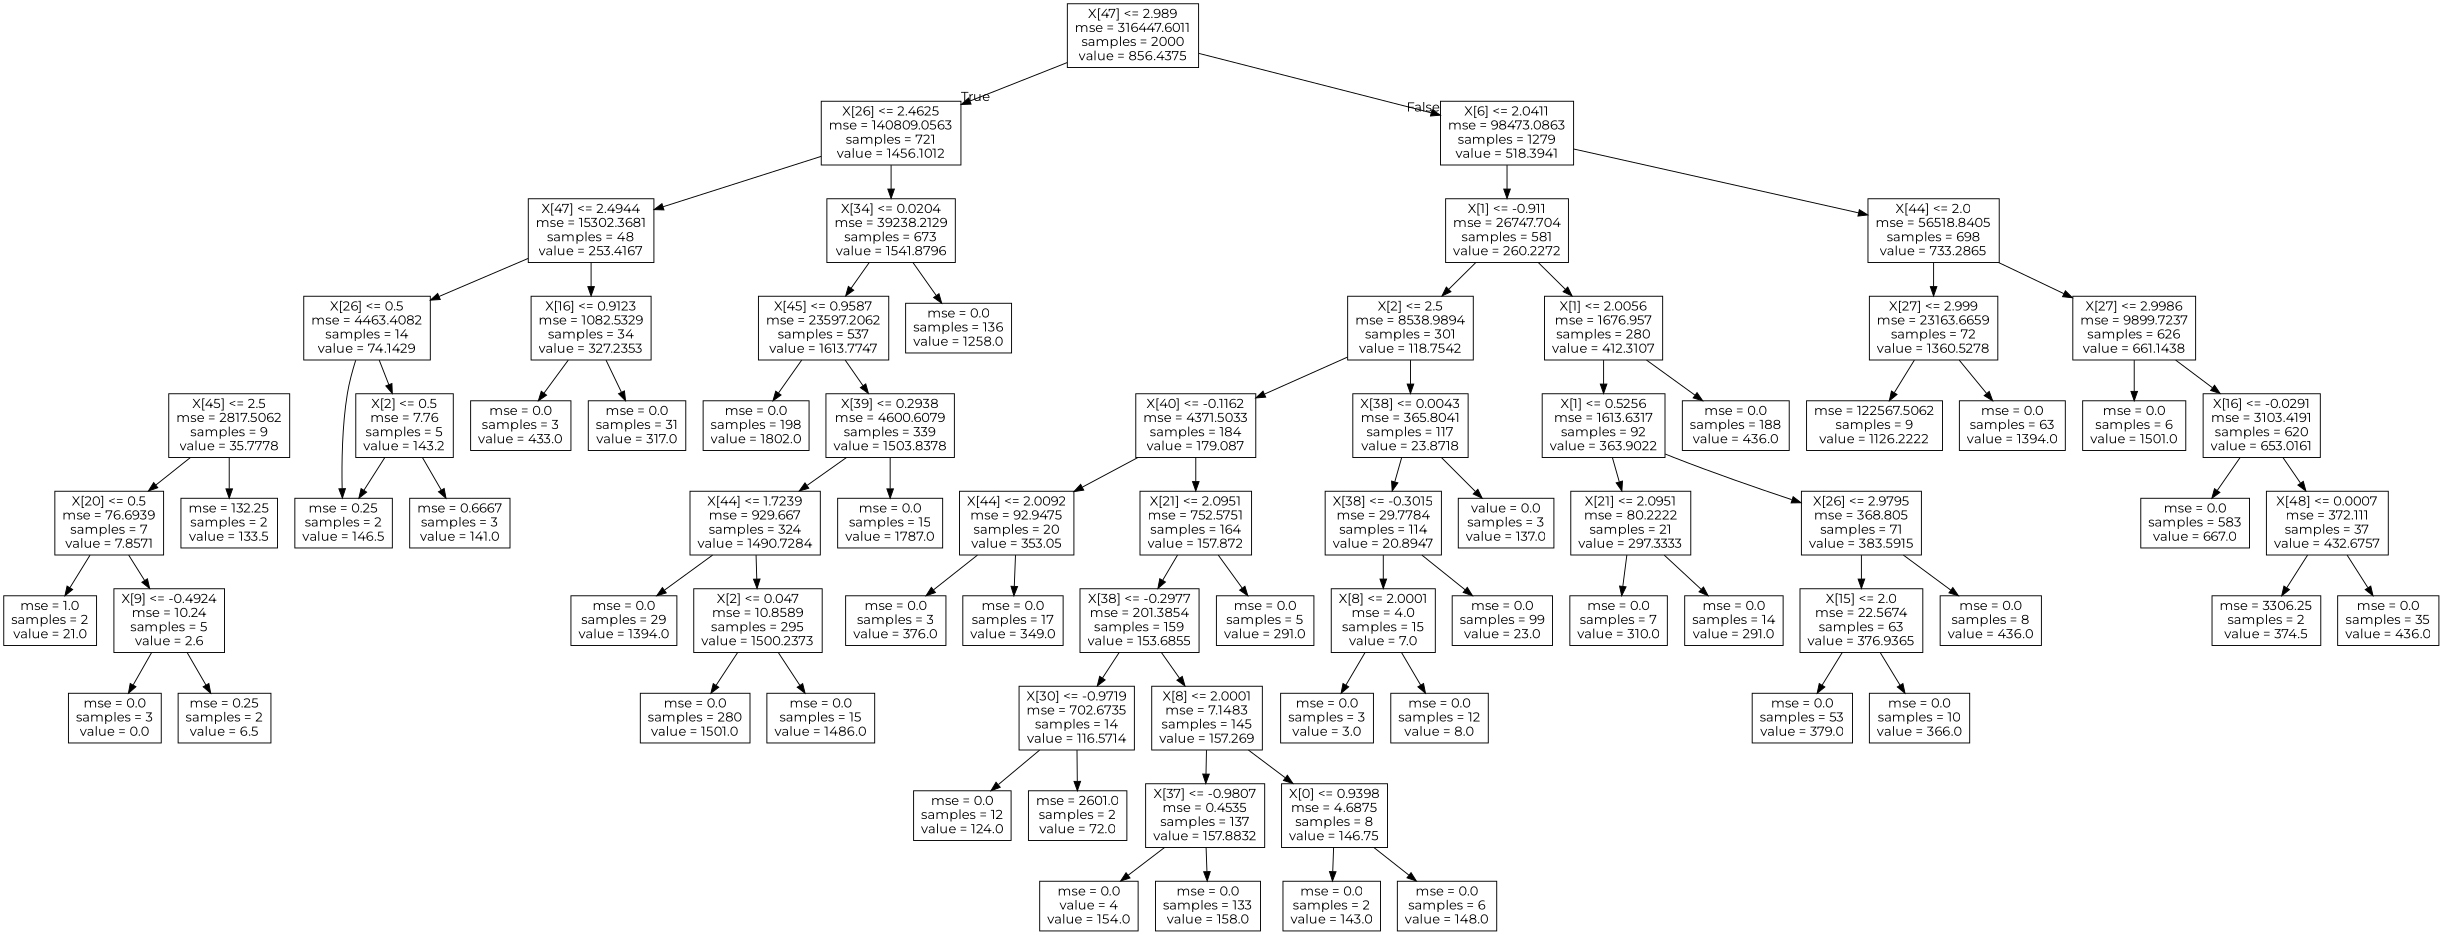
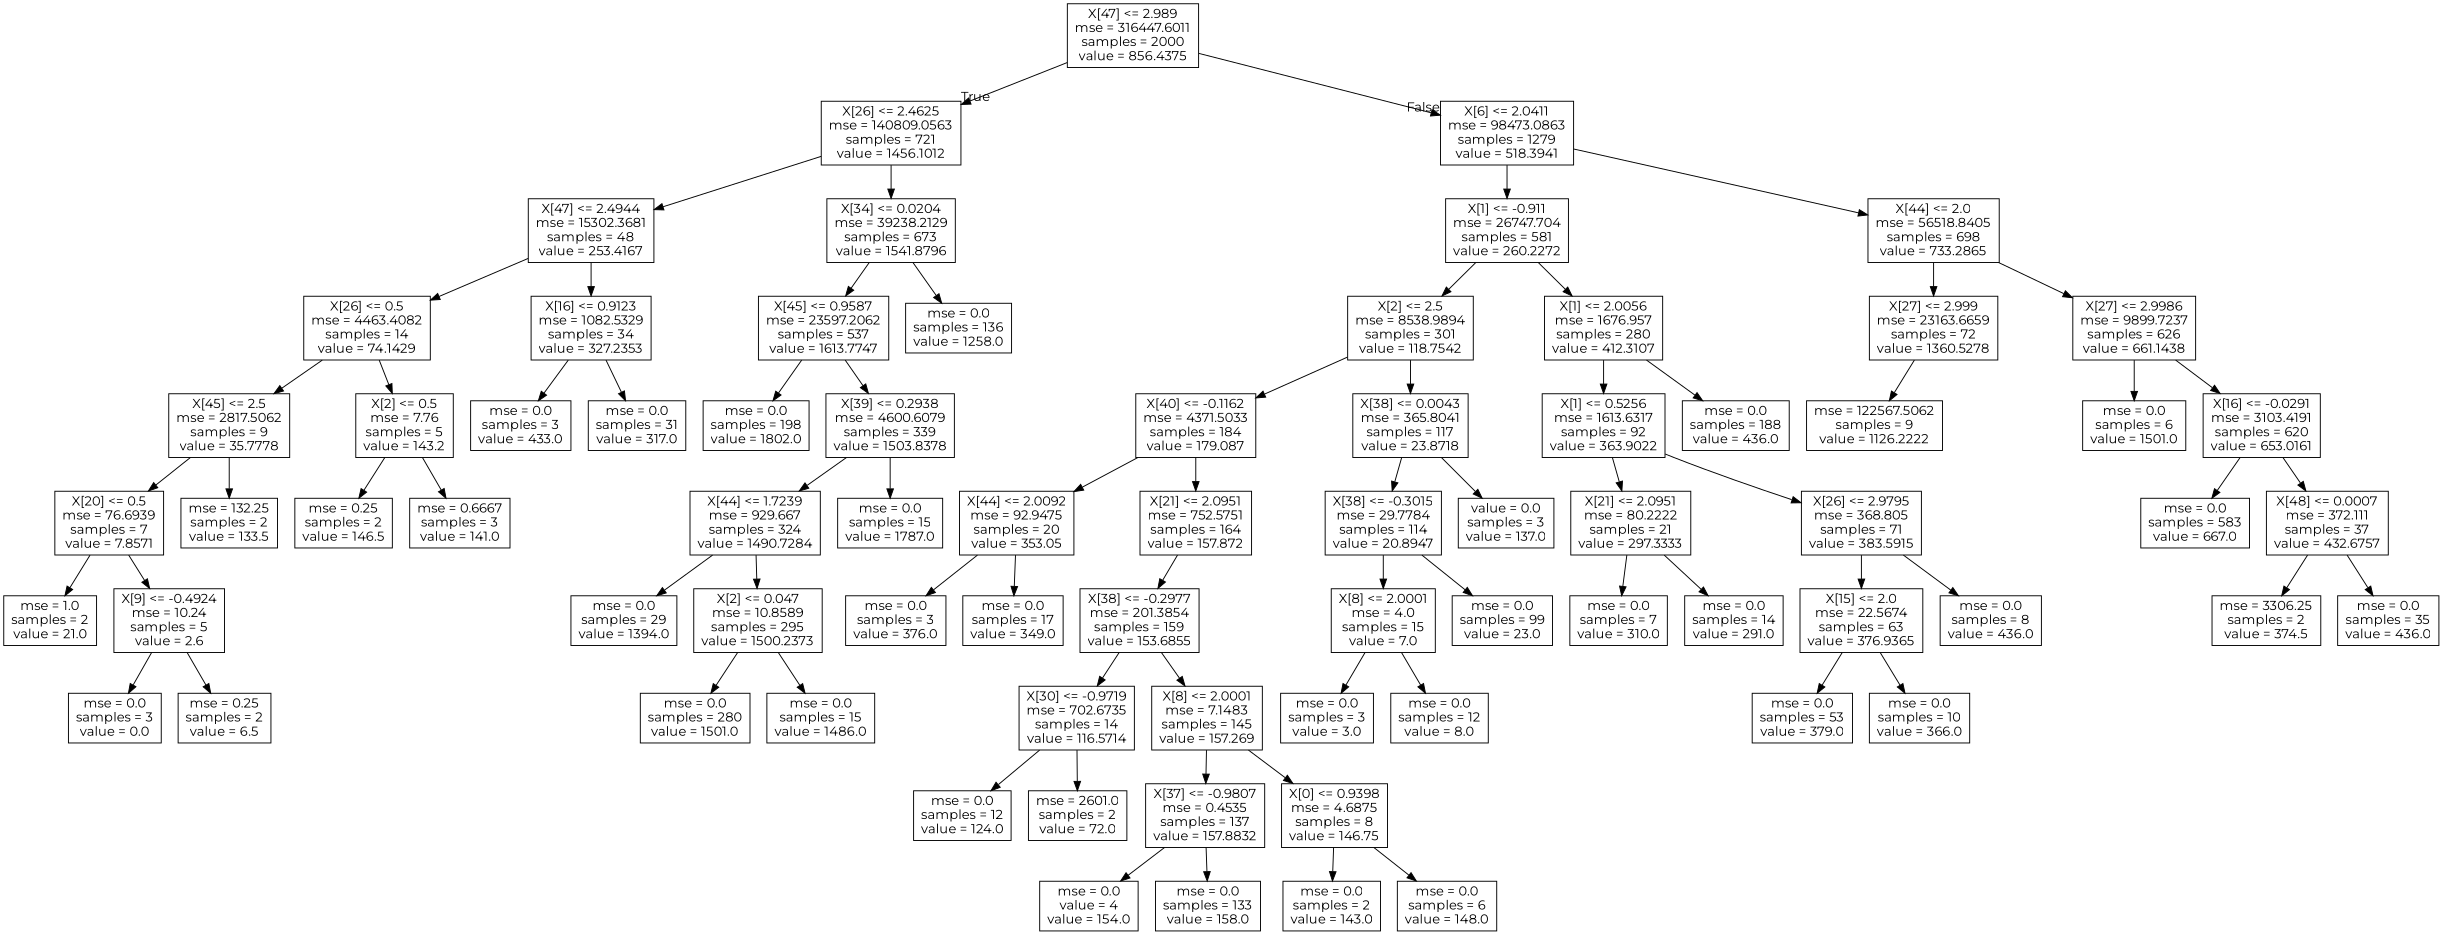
(344, 424) -> (302, 374)
(2012, 426) -> none
(1265, 621) -> none
